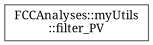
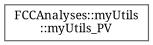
(77, 23) -> (77, 23)
